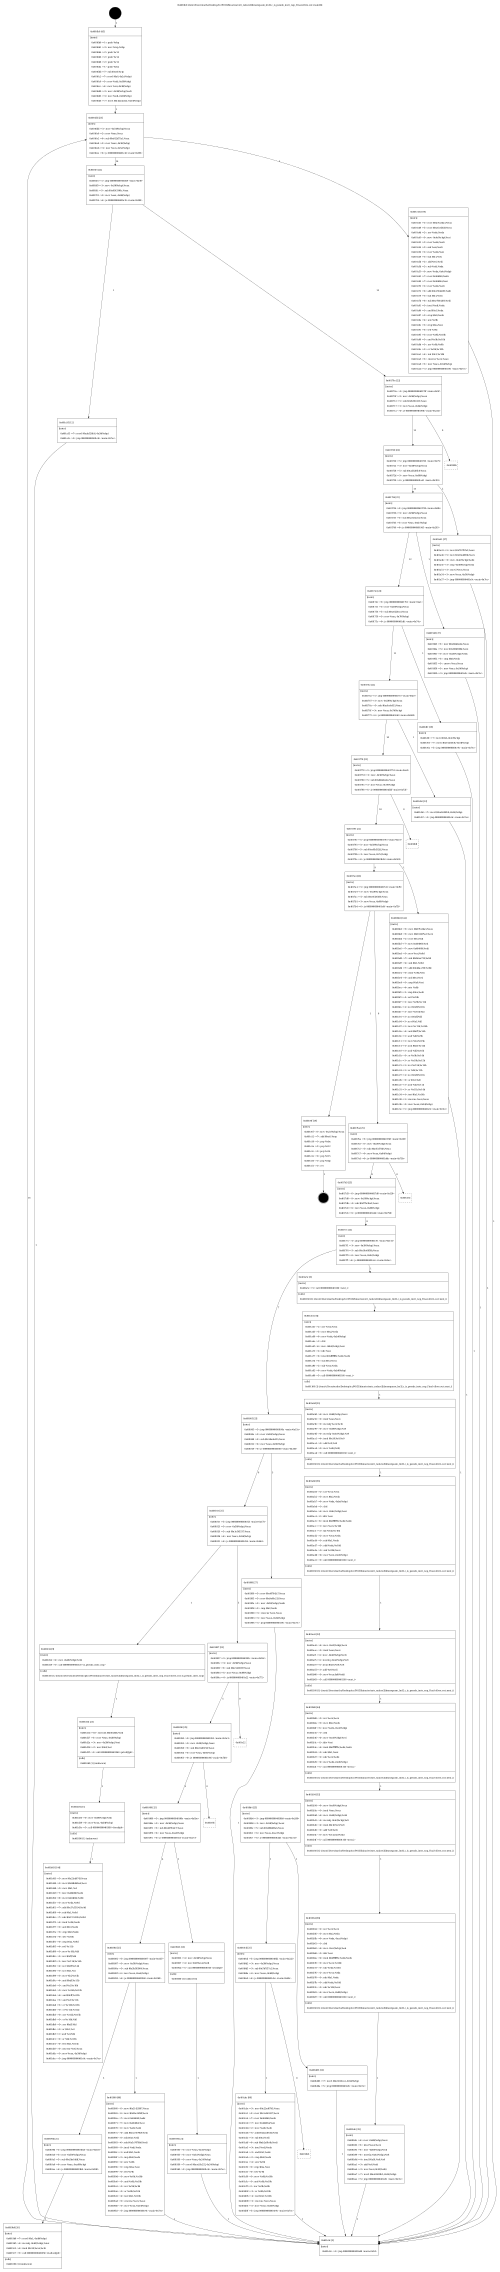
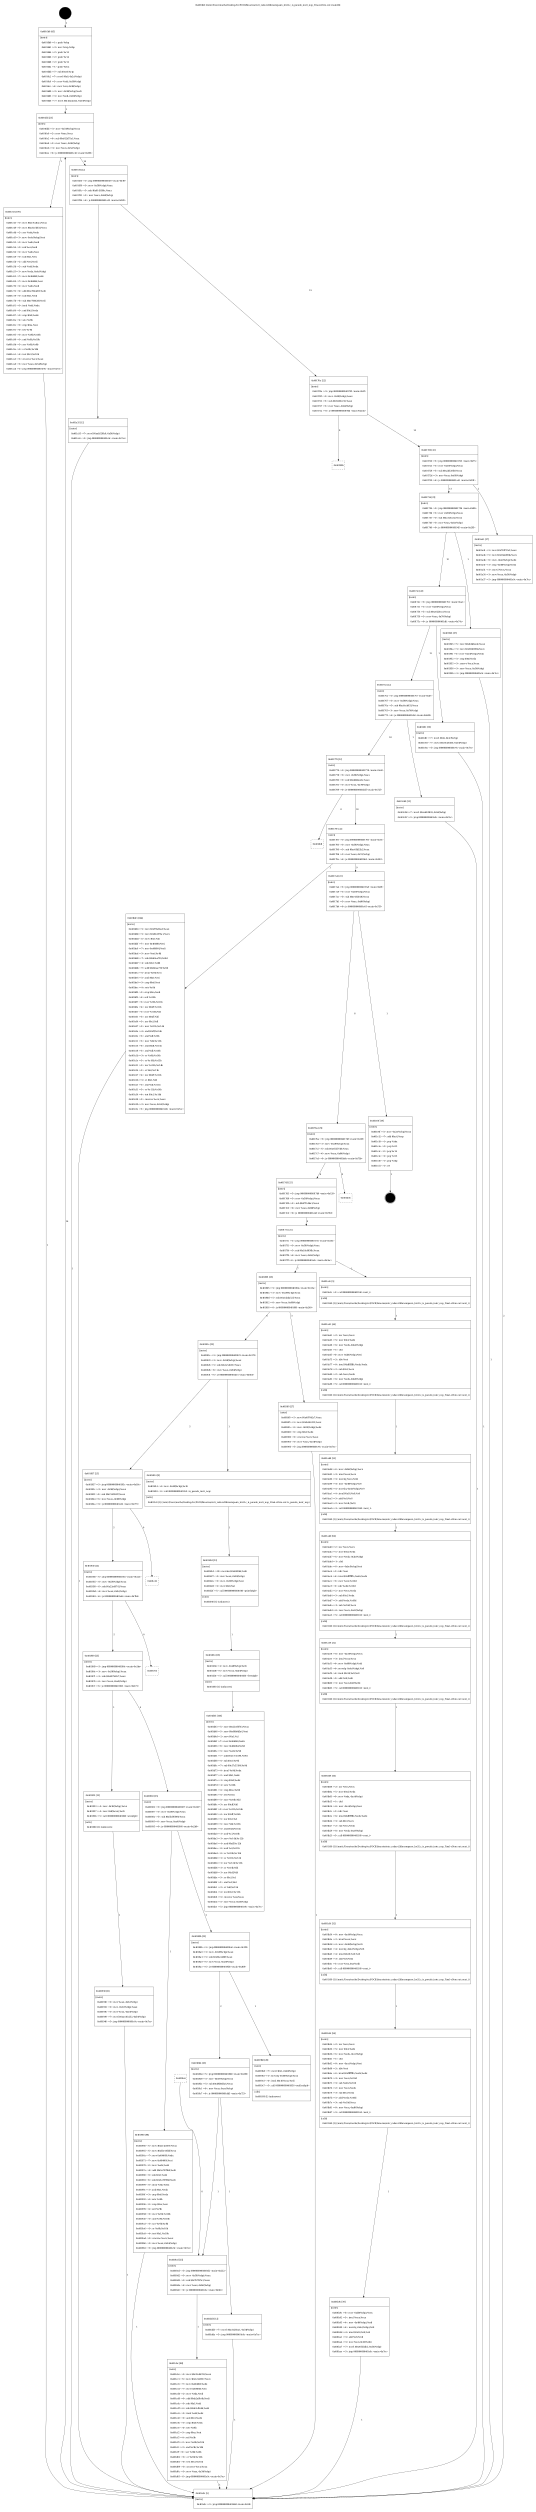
none -> (220, 2014)
(291, 2065) -> (200, 2166)
